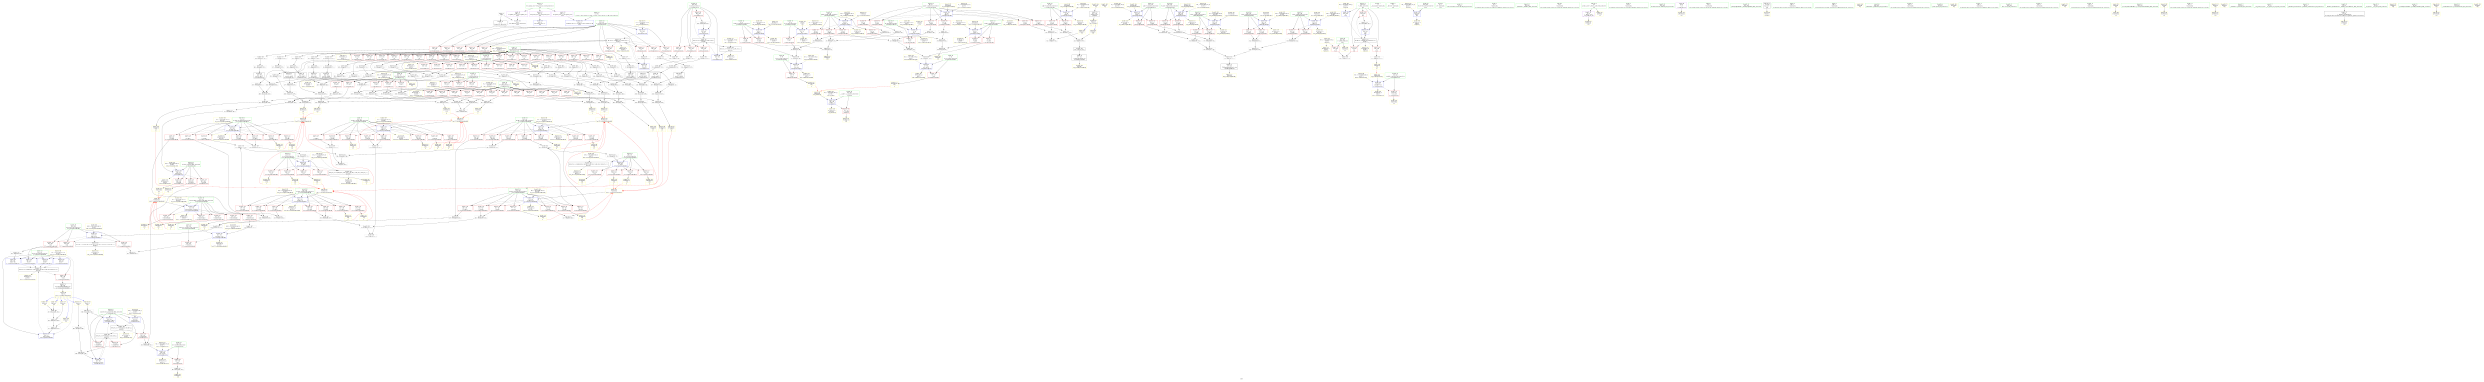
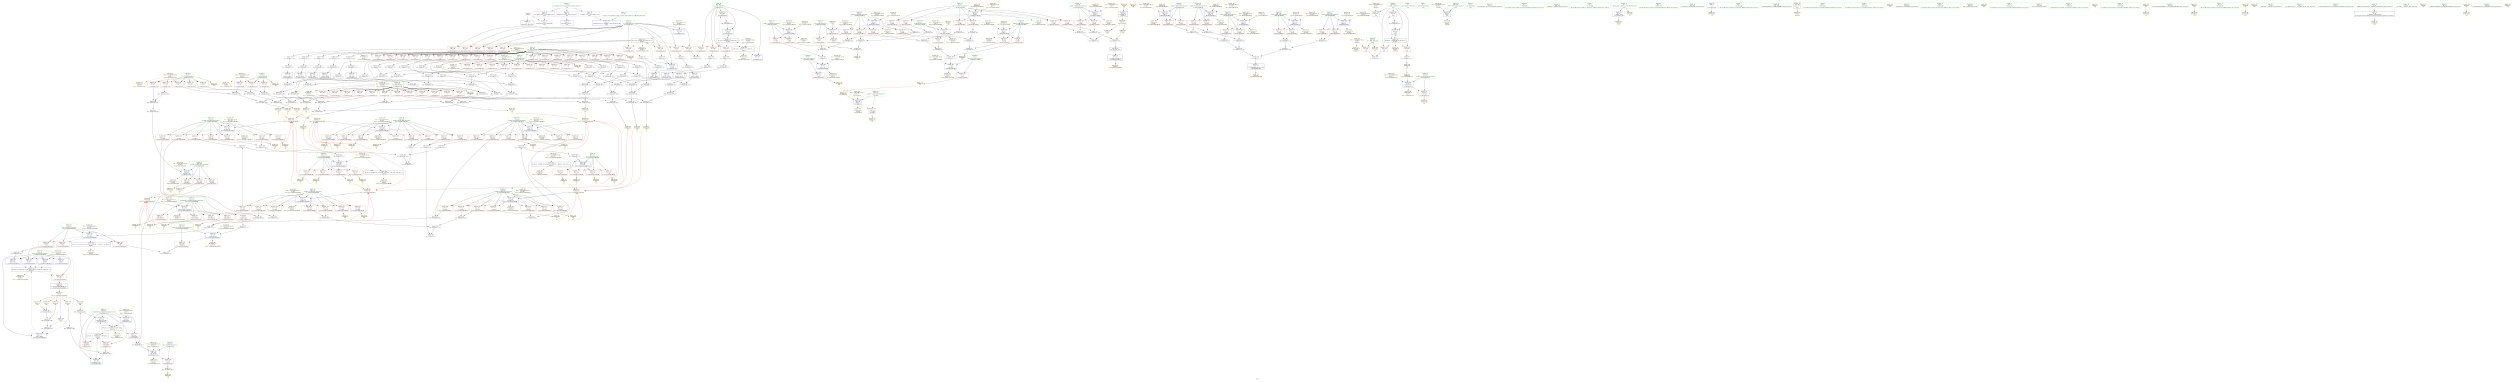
(508, 138) -> none
